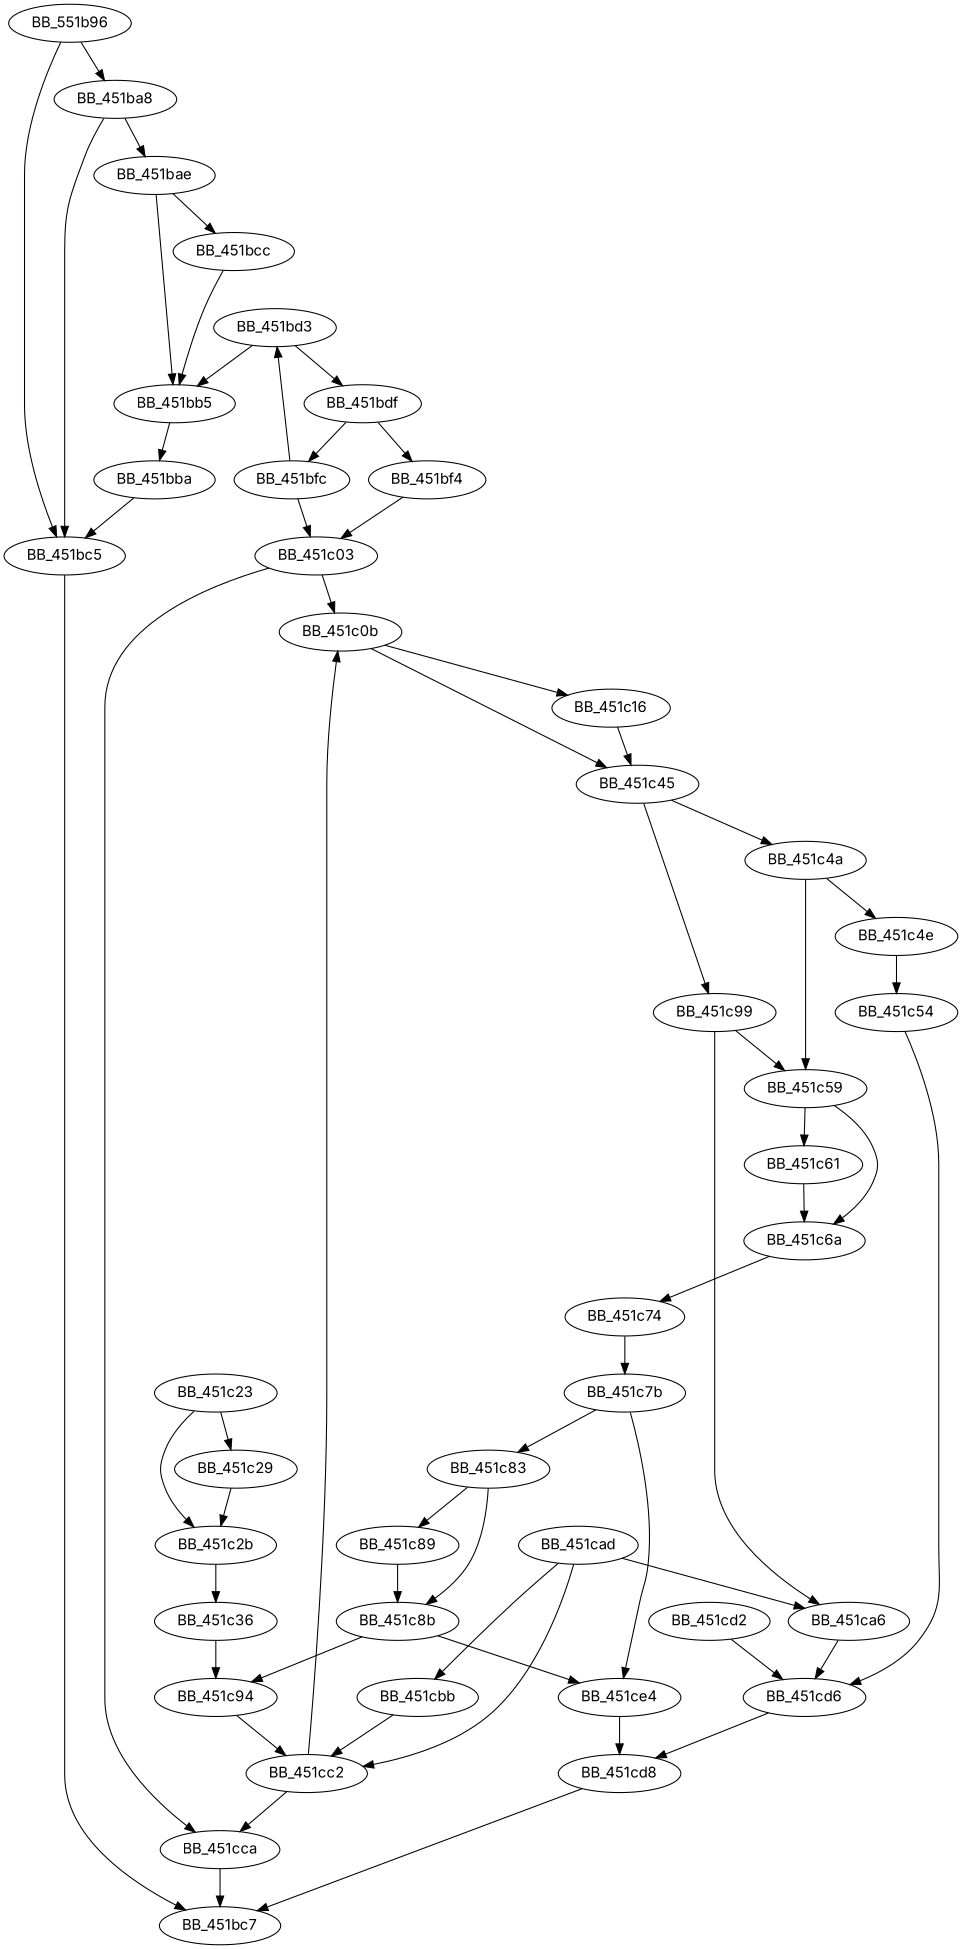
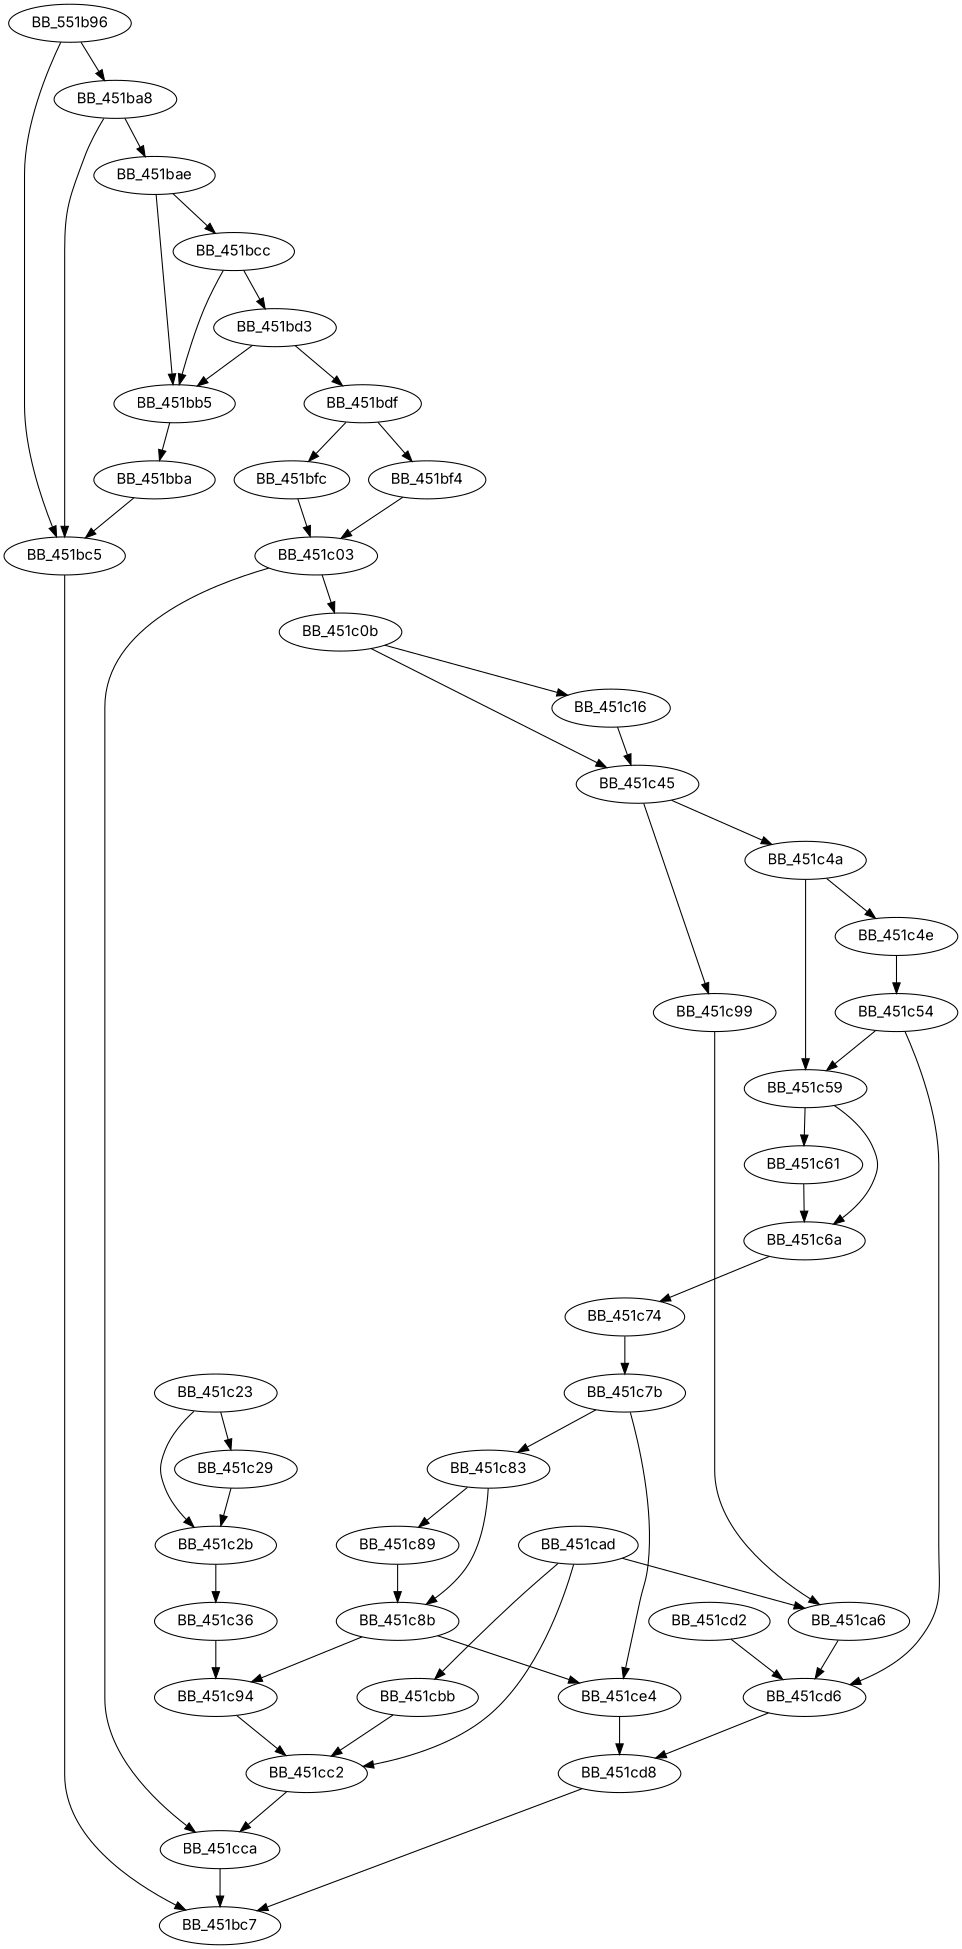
(284, 409) -> (252, 285)
(756, 1047) -> (855, 1047)
(327, 1208) -> none
